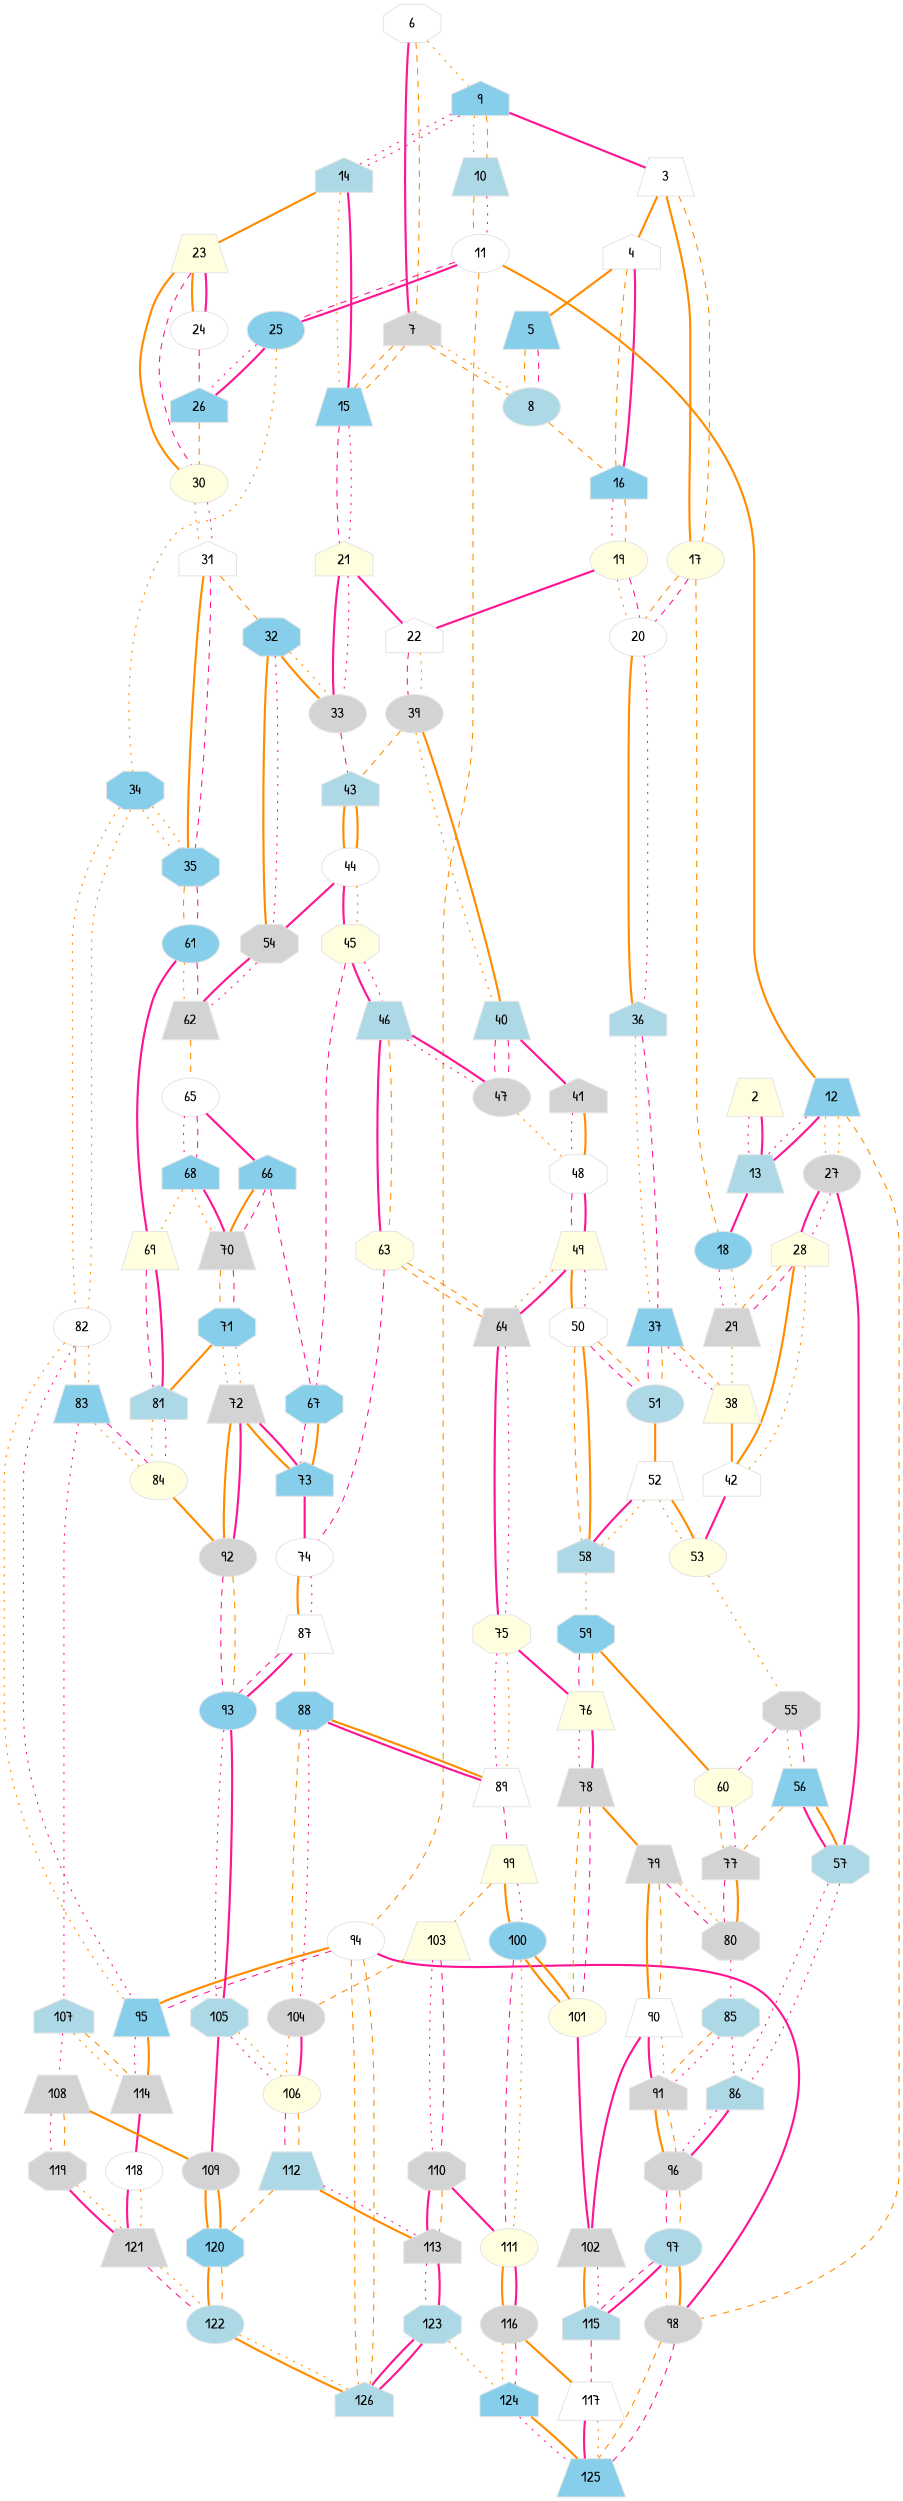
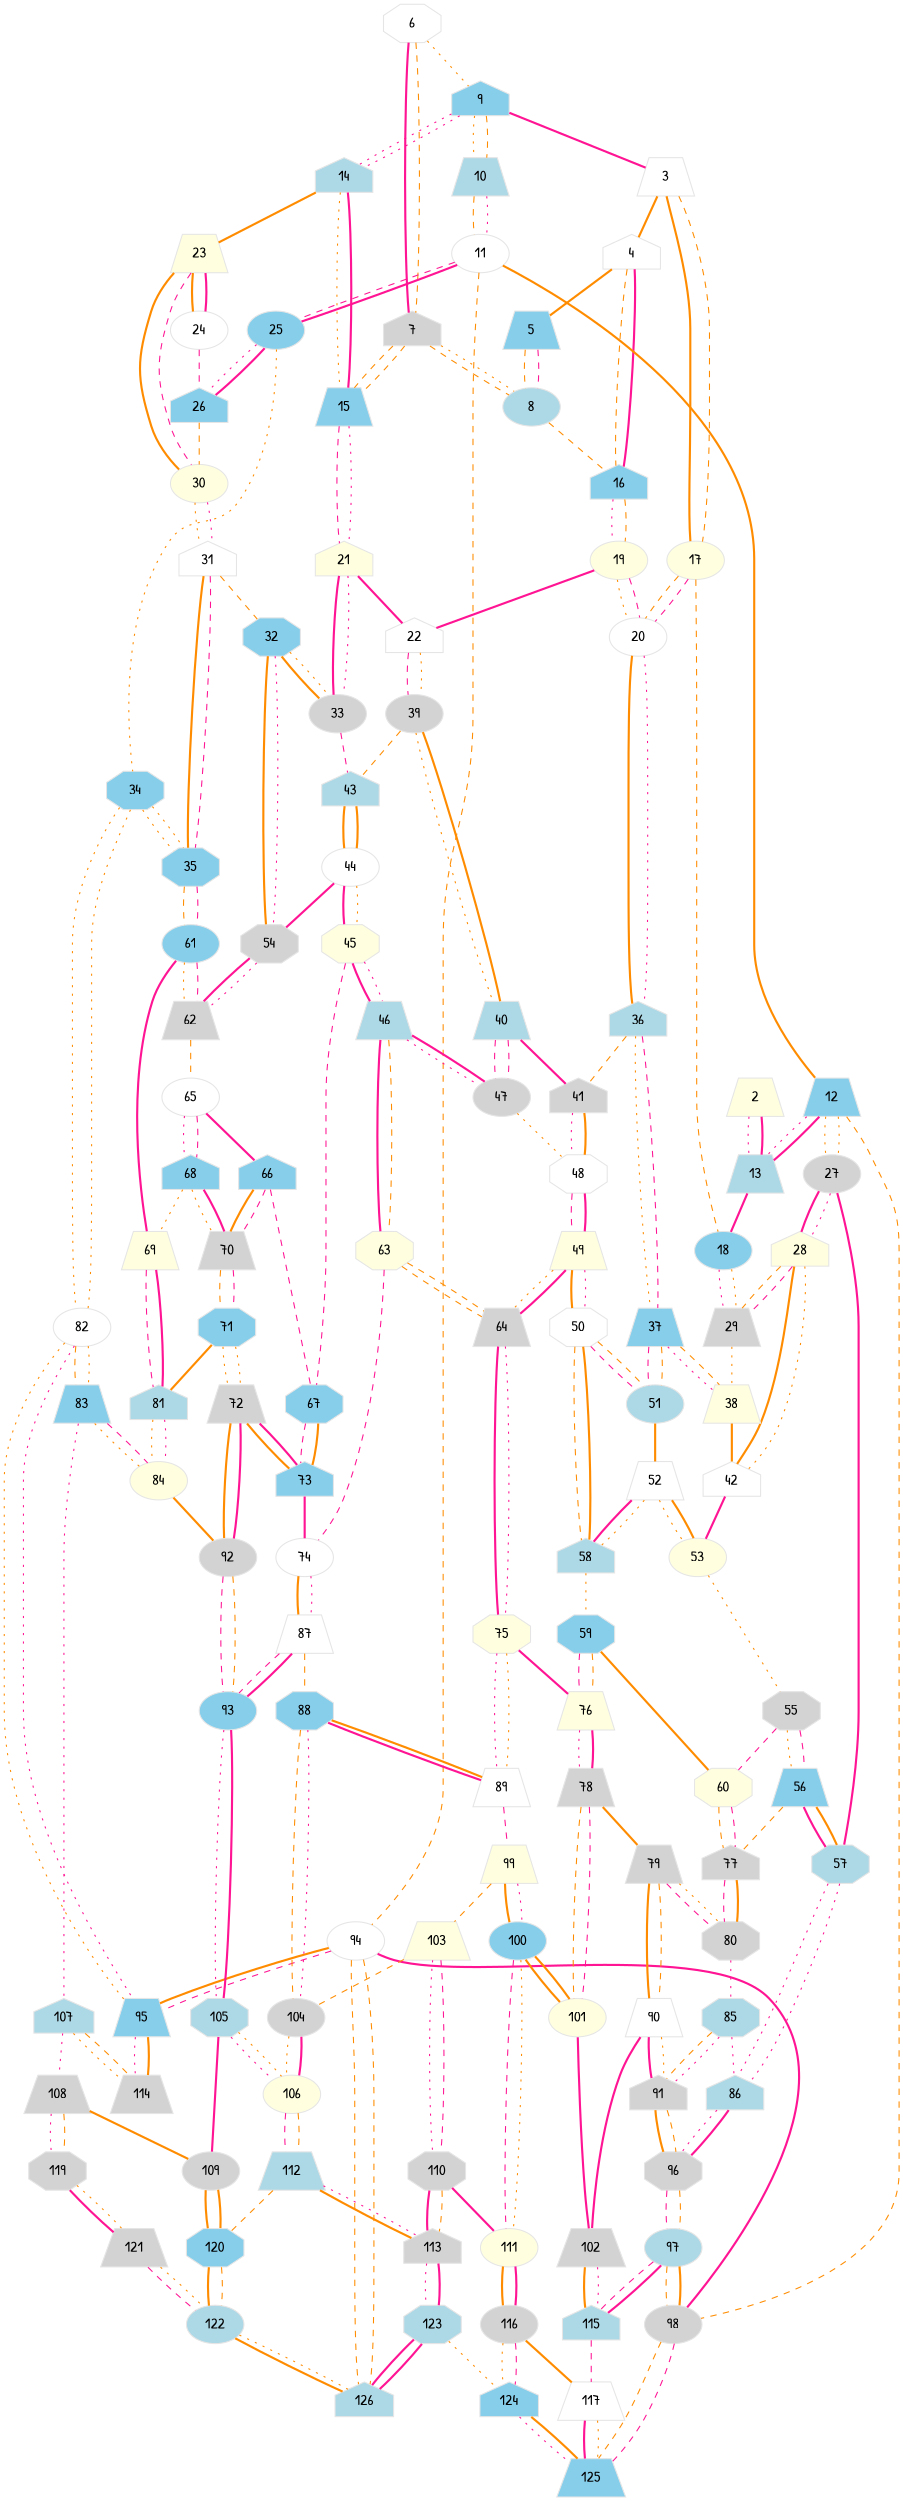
none -> (608, 1059)
(134, 2171) -> none
